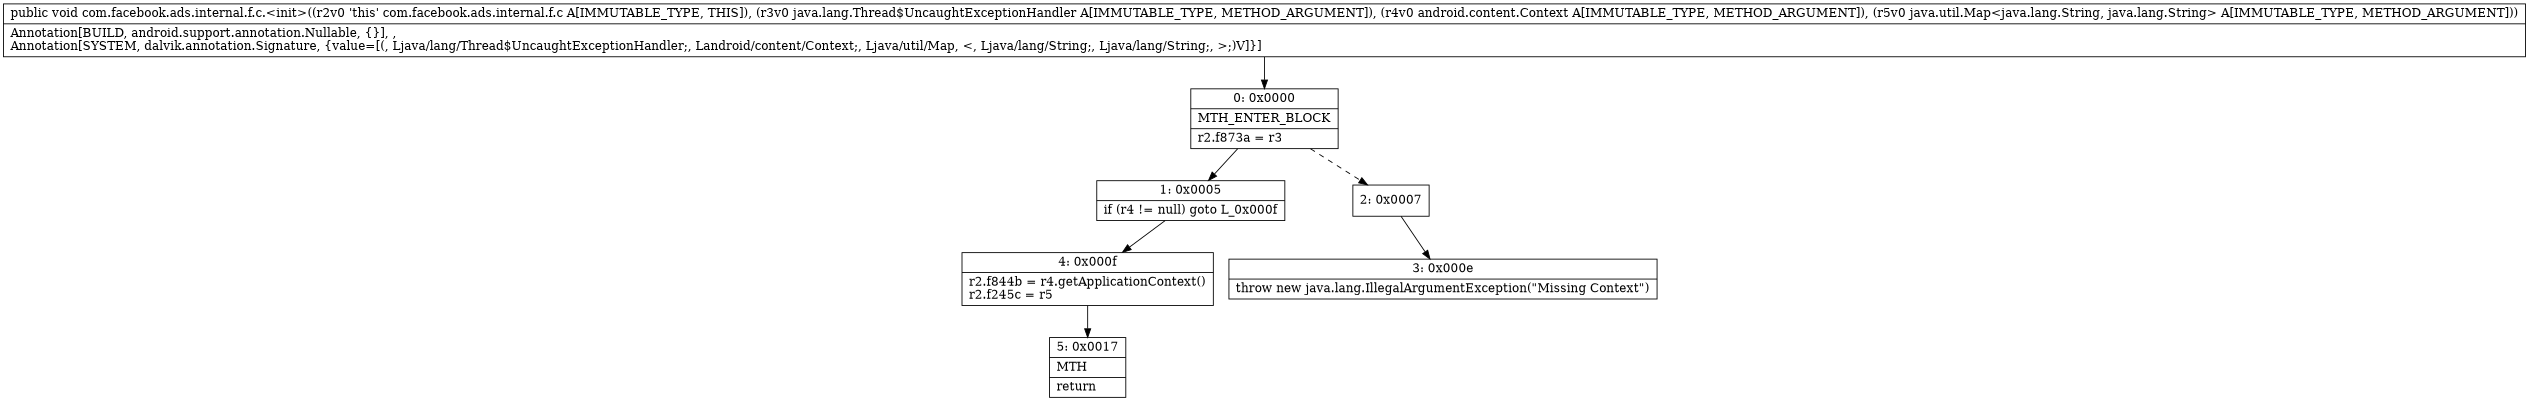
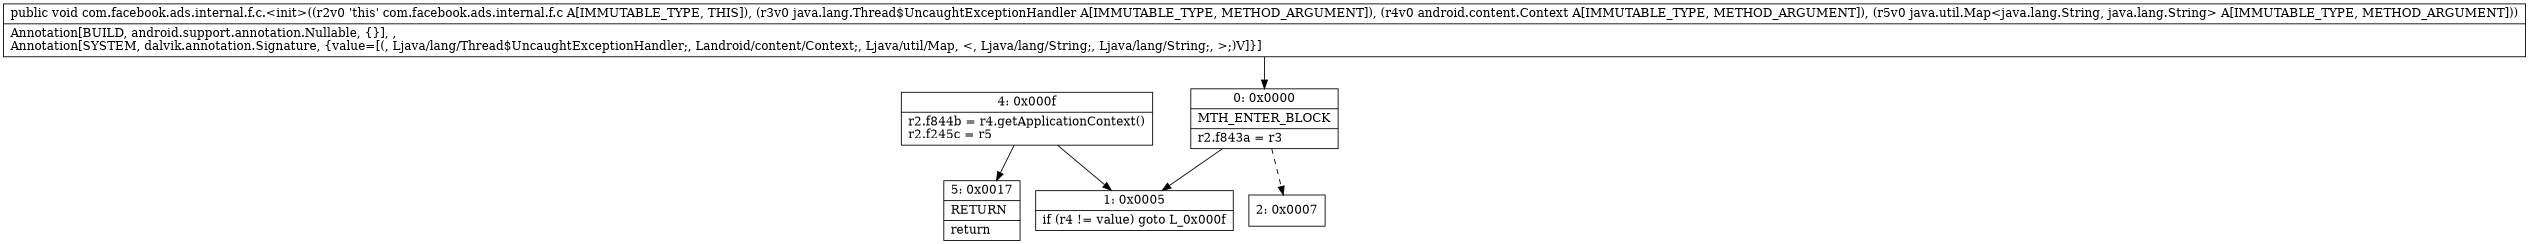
(1240, 138) -> (1240, 138)
(1191, 210) -> (1134, 220)
(1147, 234) -> (1081, 165)
(1443, 279) -> none
(1072, 367) -> (979, 210)
